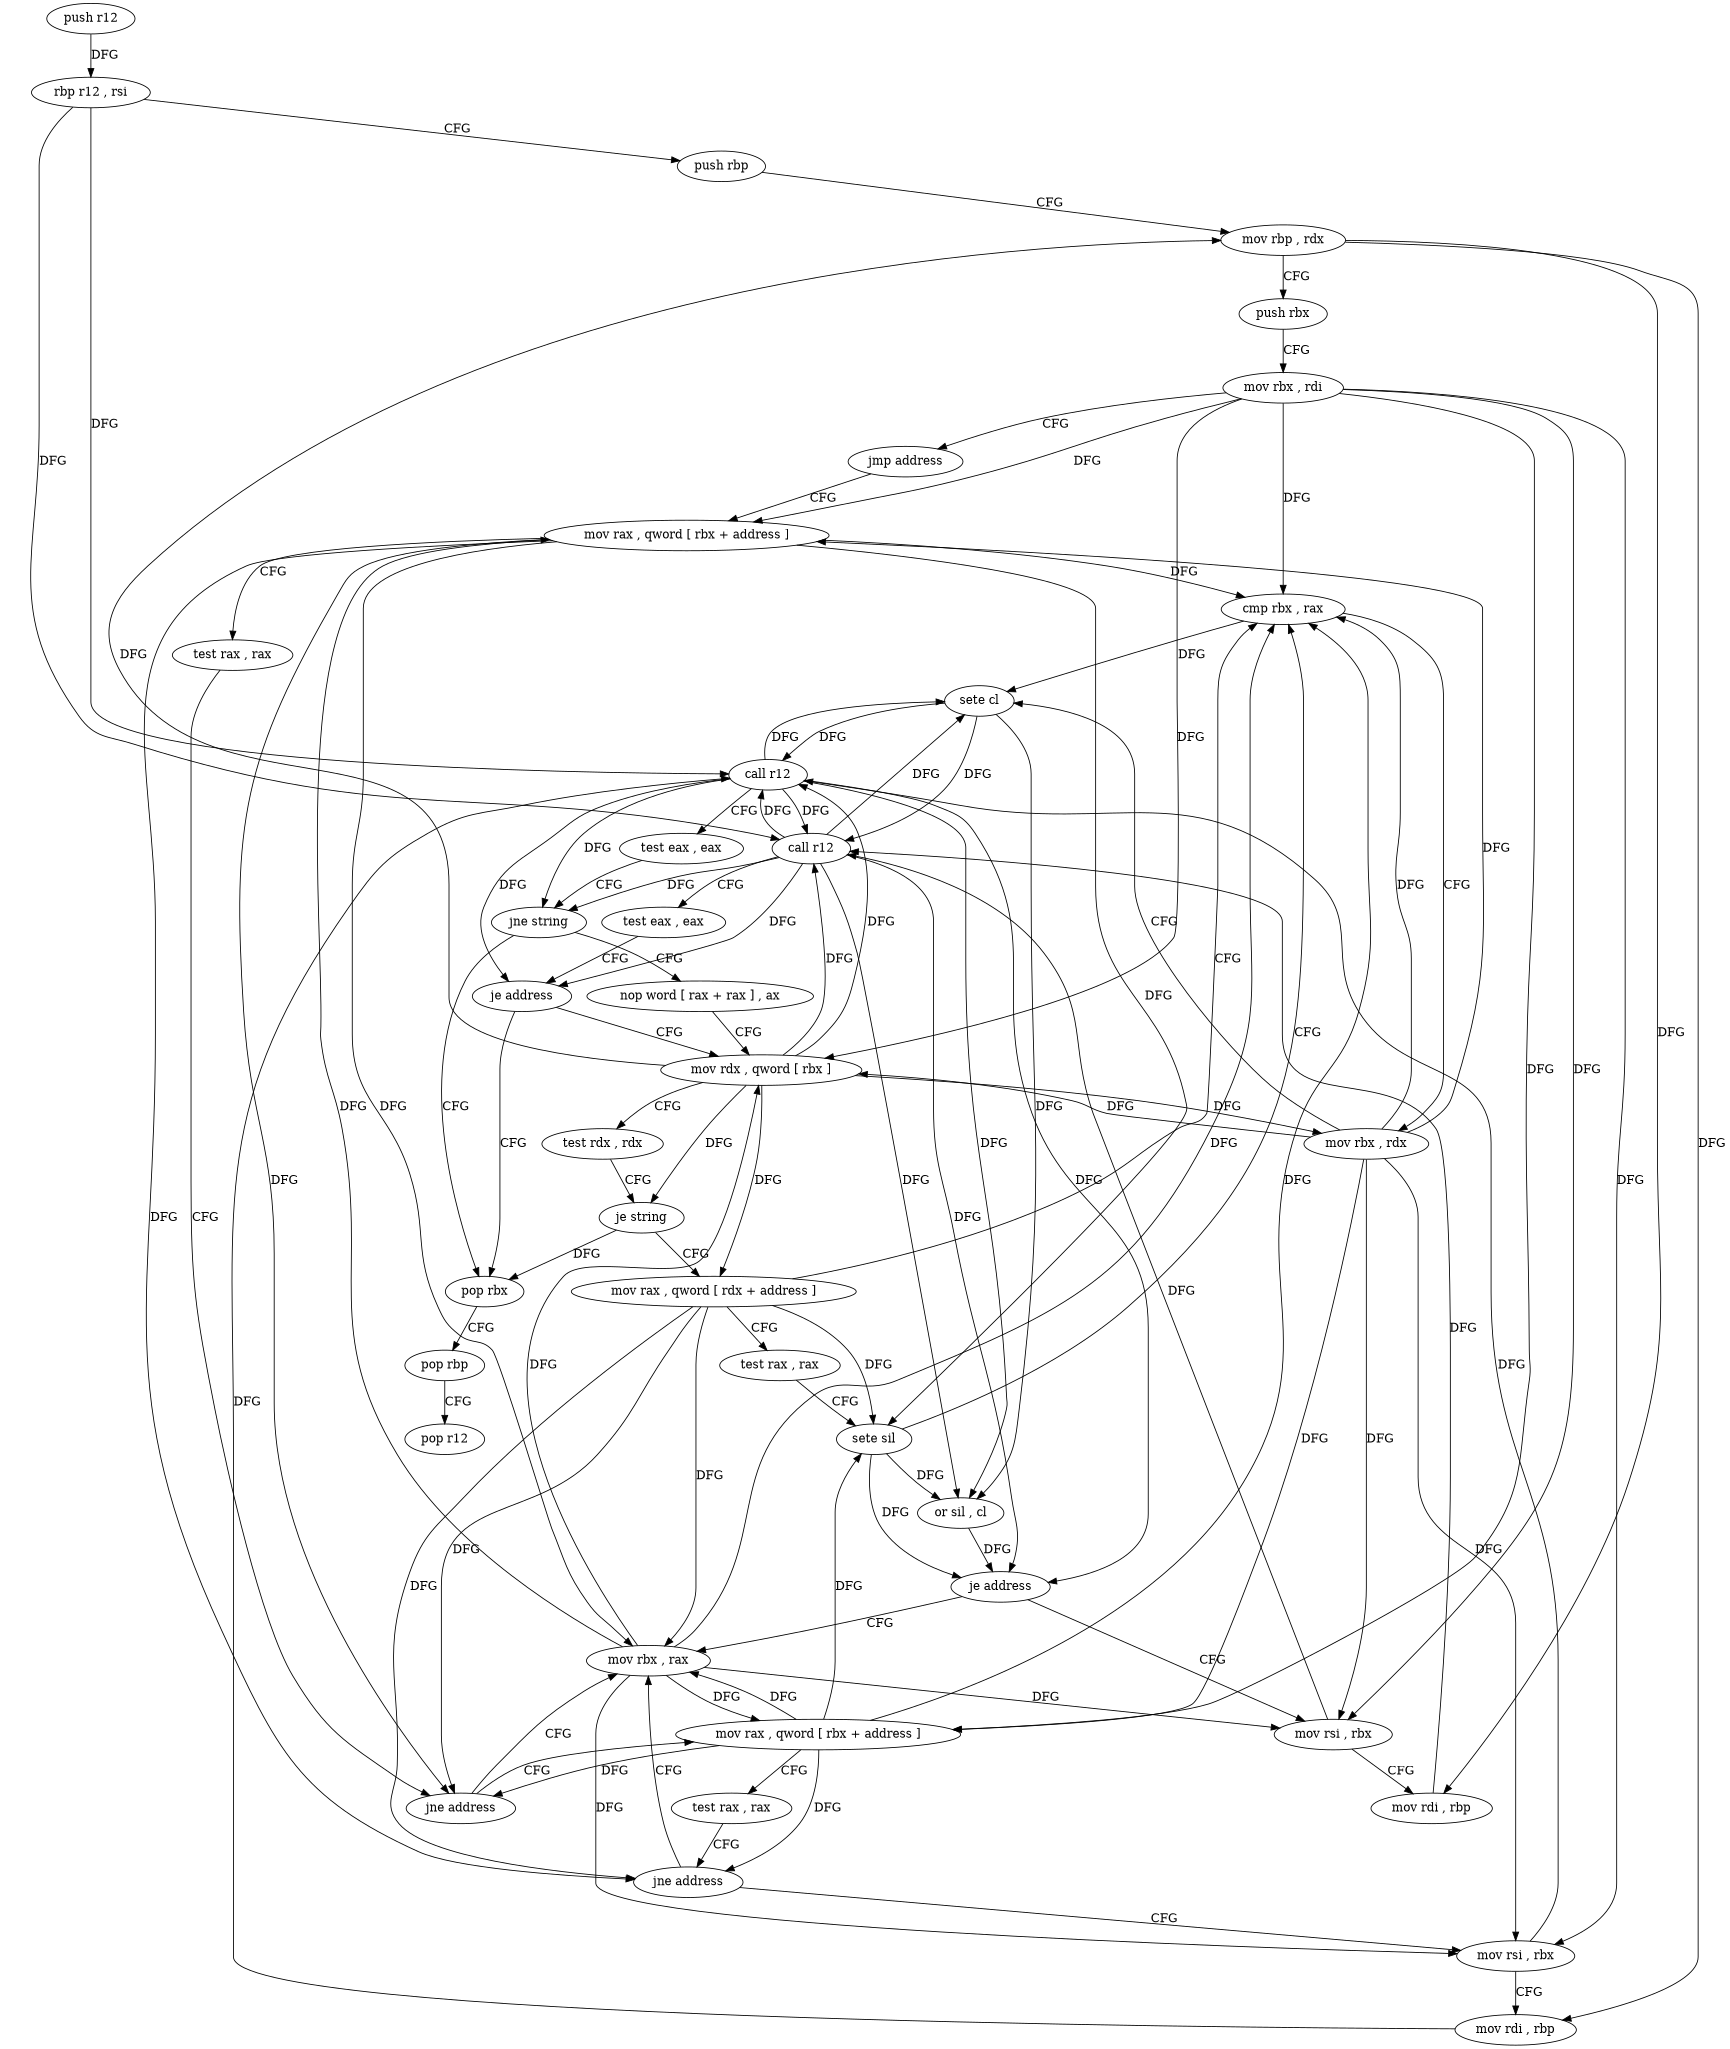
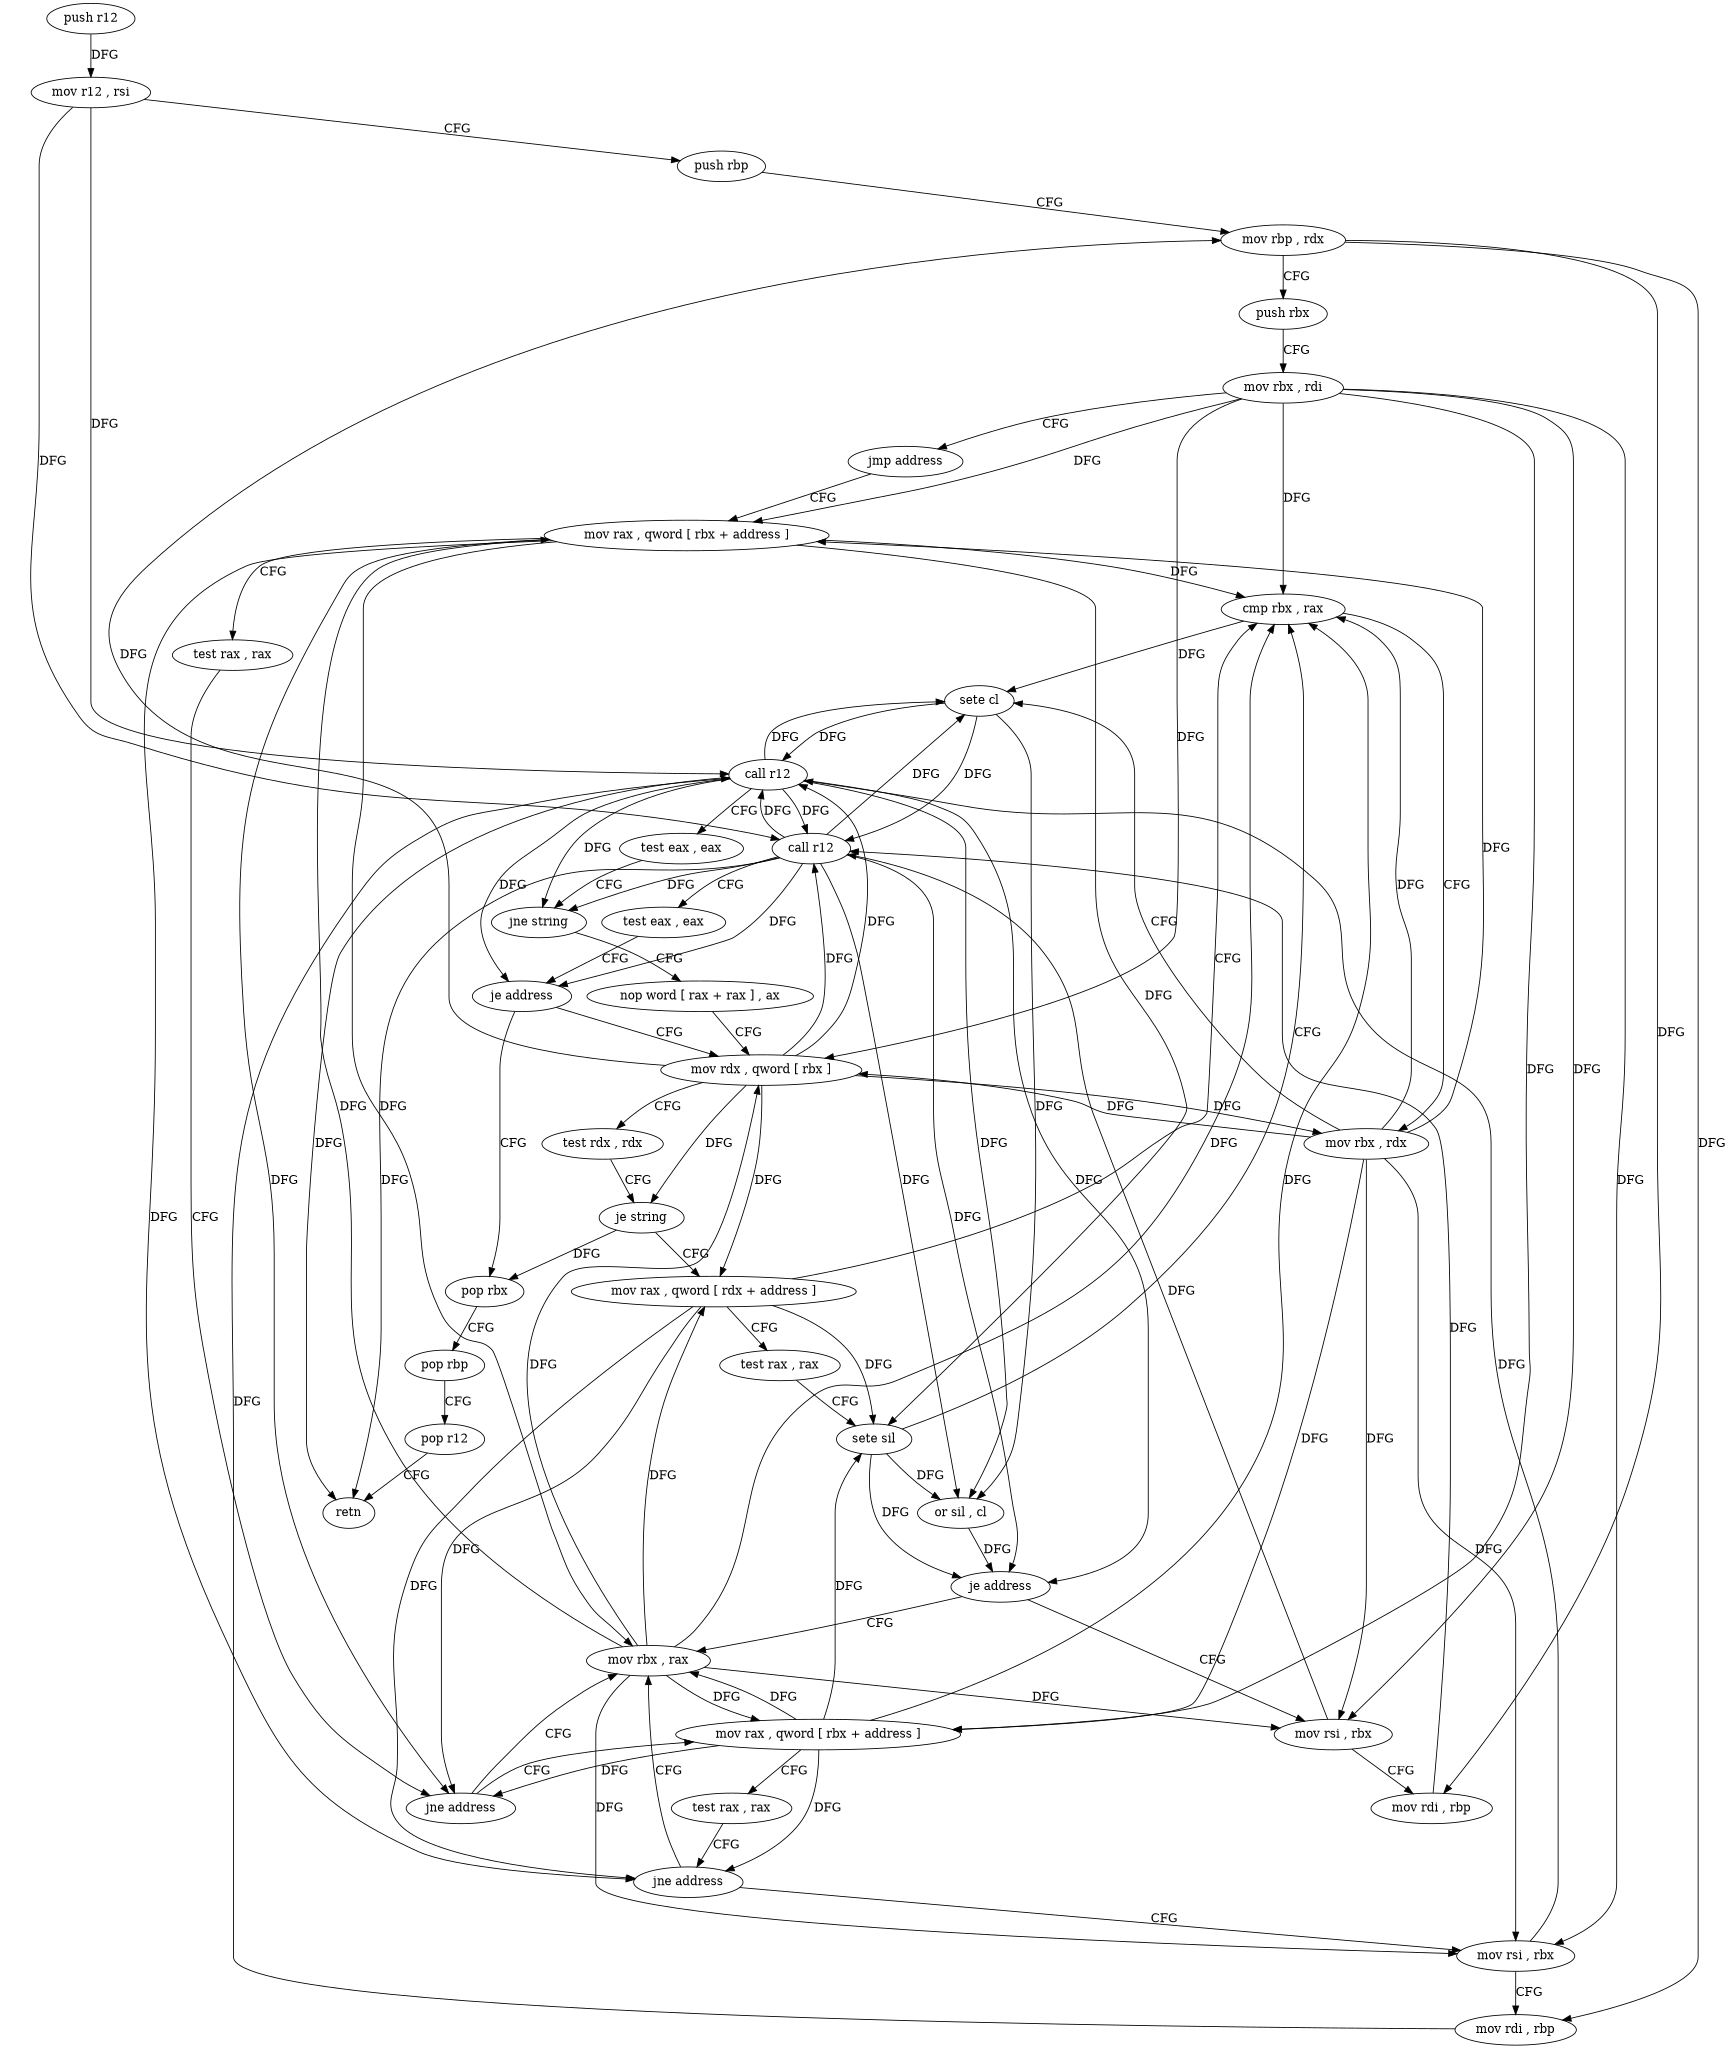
(91, 92) -> (91, 92)
(442, 1091) -> none
(696, 1476) -> (649, 1476)
none -> (349, 1513)
